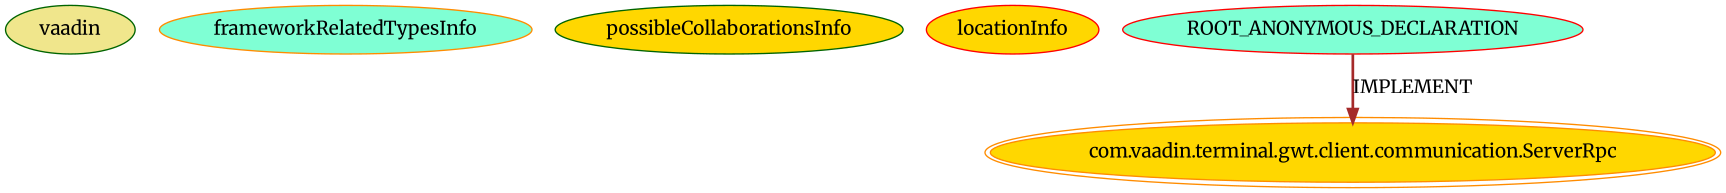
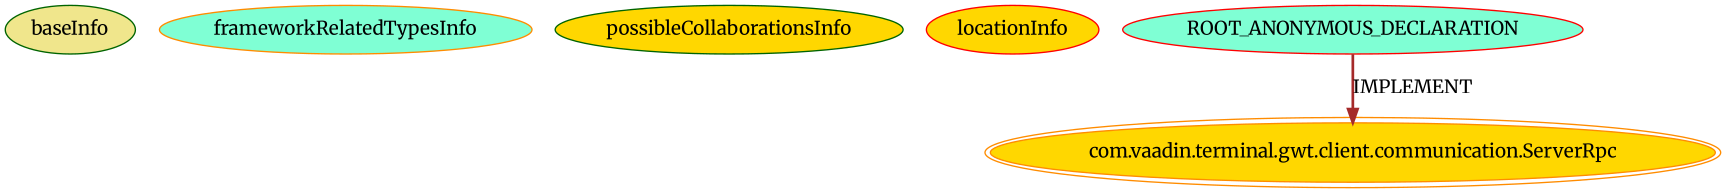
(70, 30) -> (70, 30)
